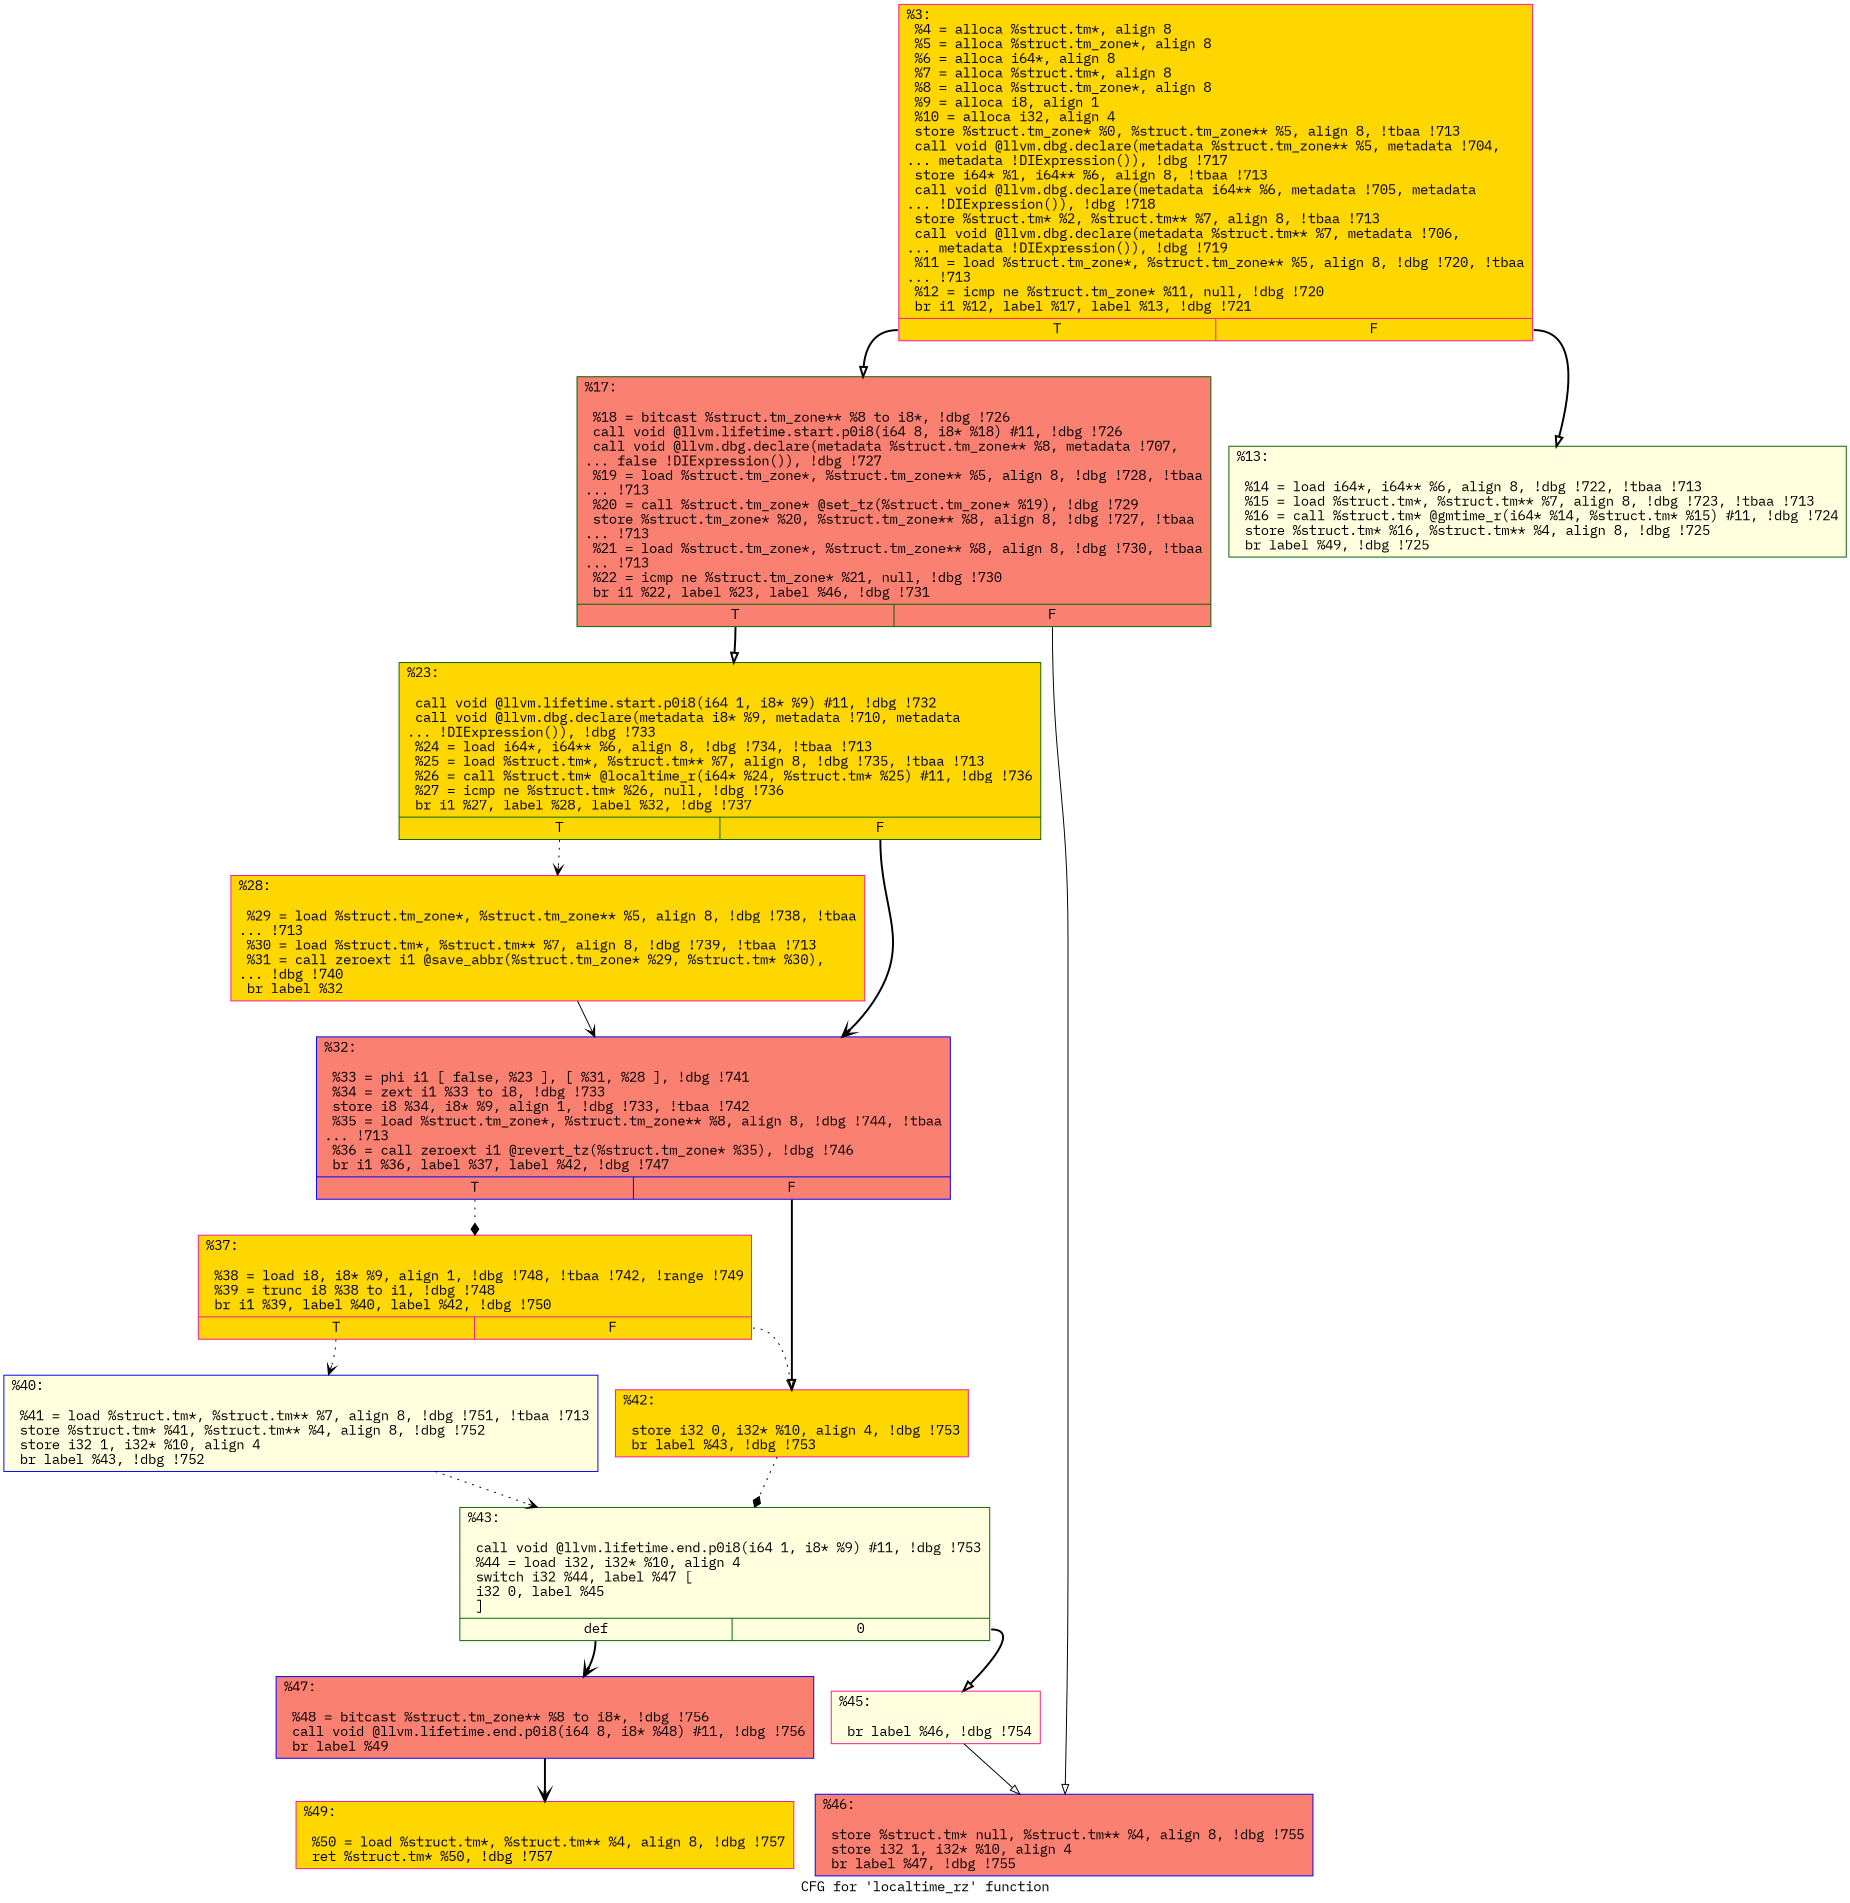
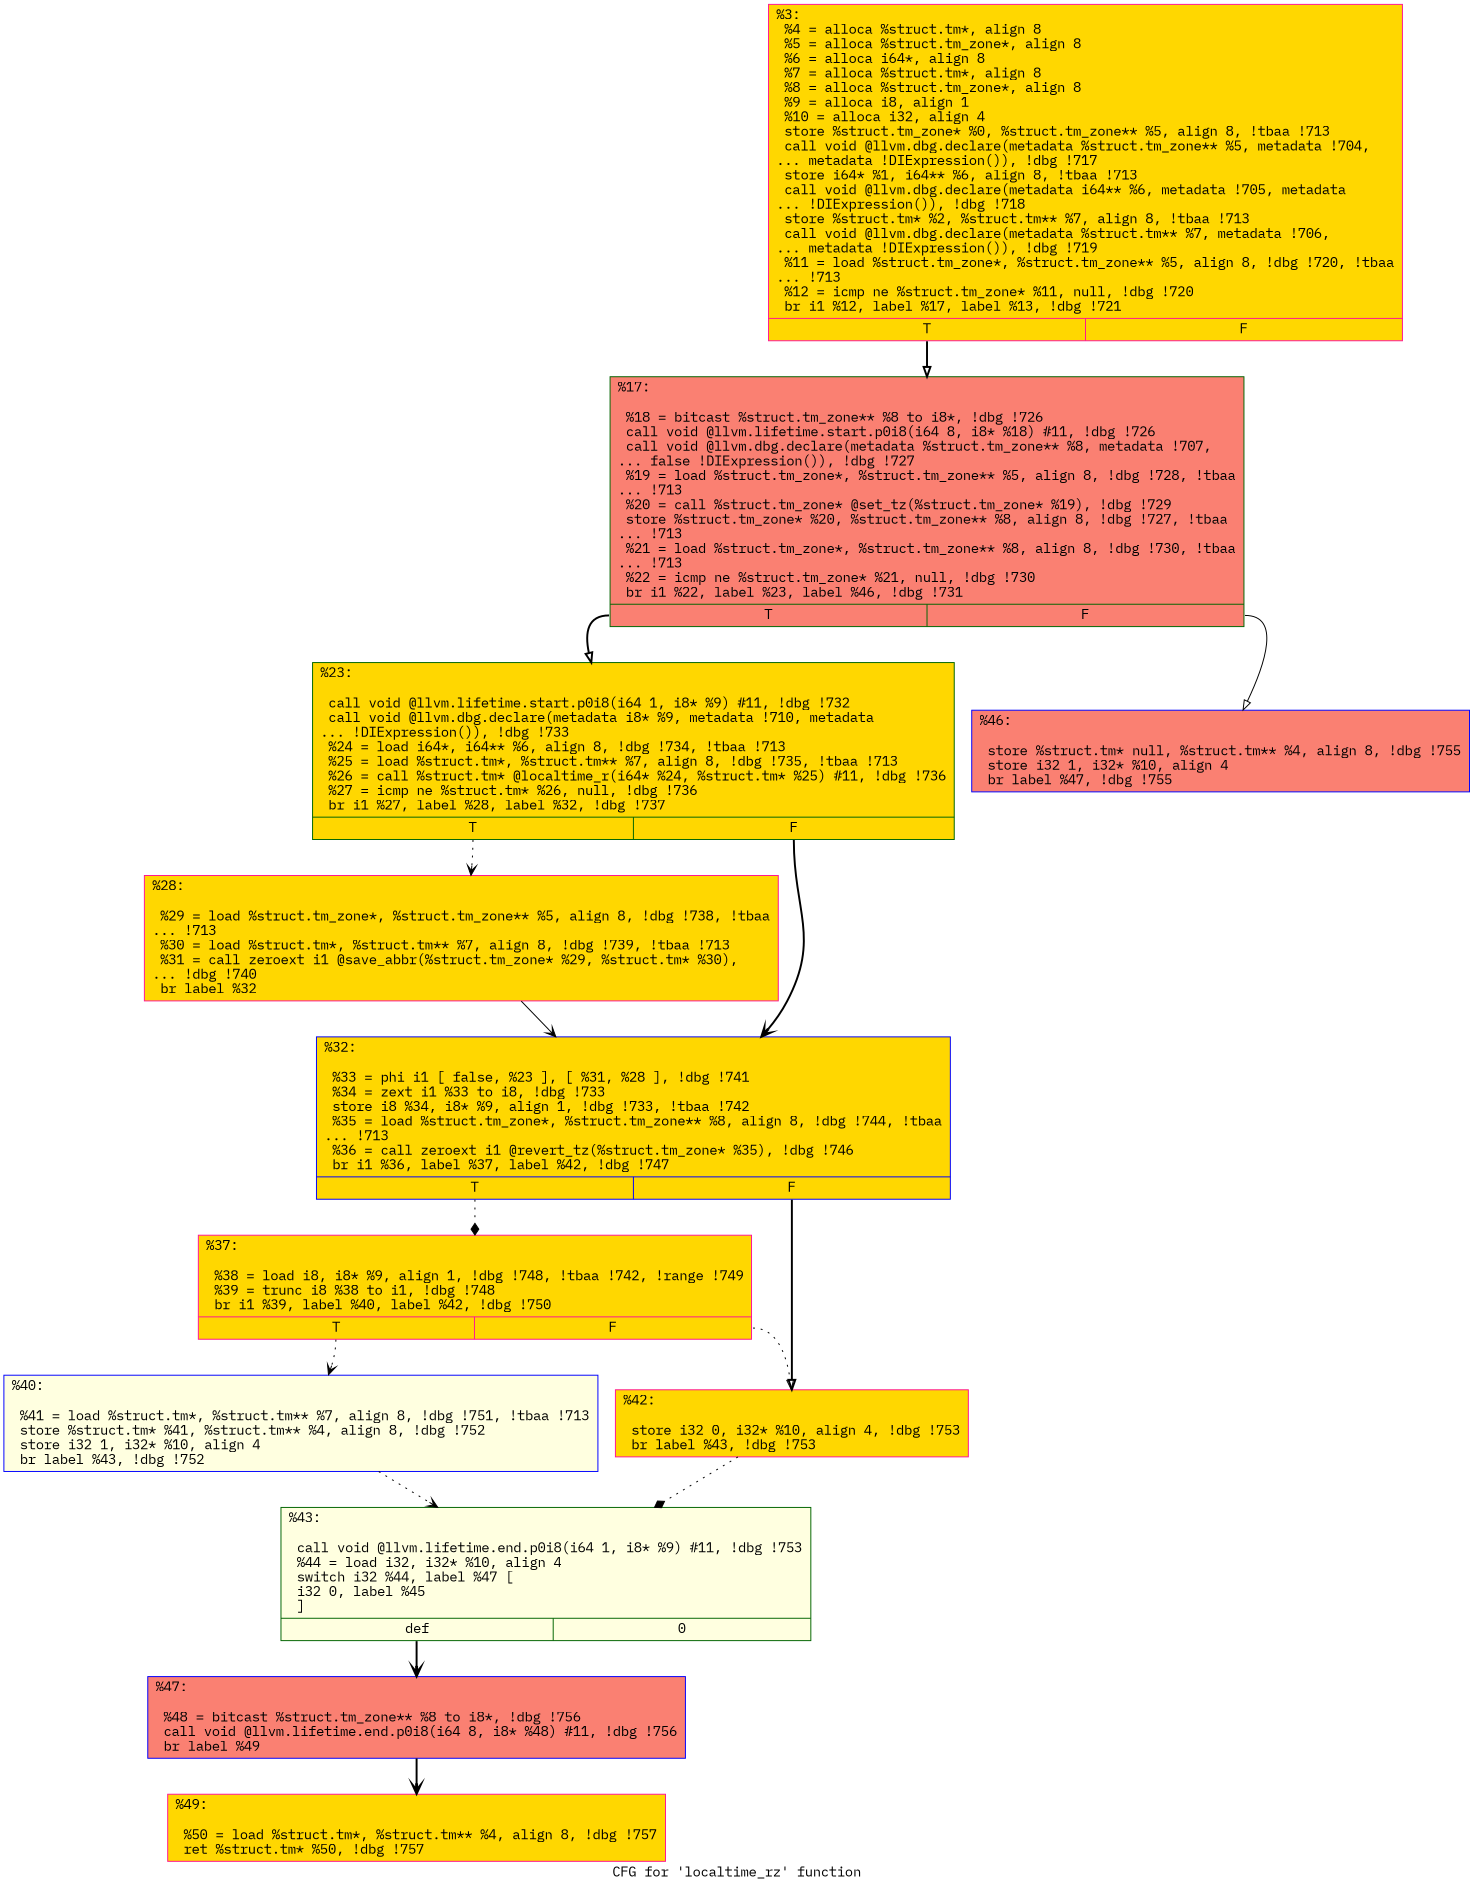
(1538, 502) -> none
(633, 1118) -> (633, 1118)
(936, 1717) -> none
